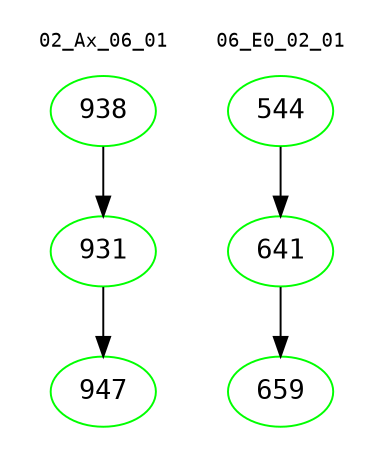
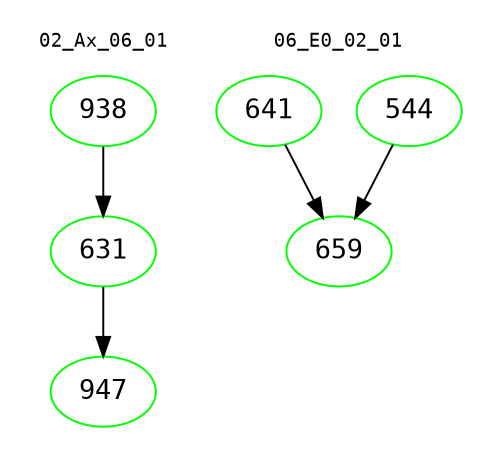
(281, 172) -> (379, 172)
(103, 251) -> (103, 251)
